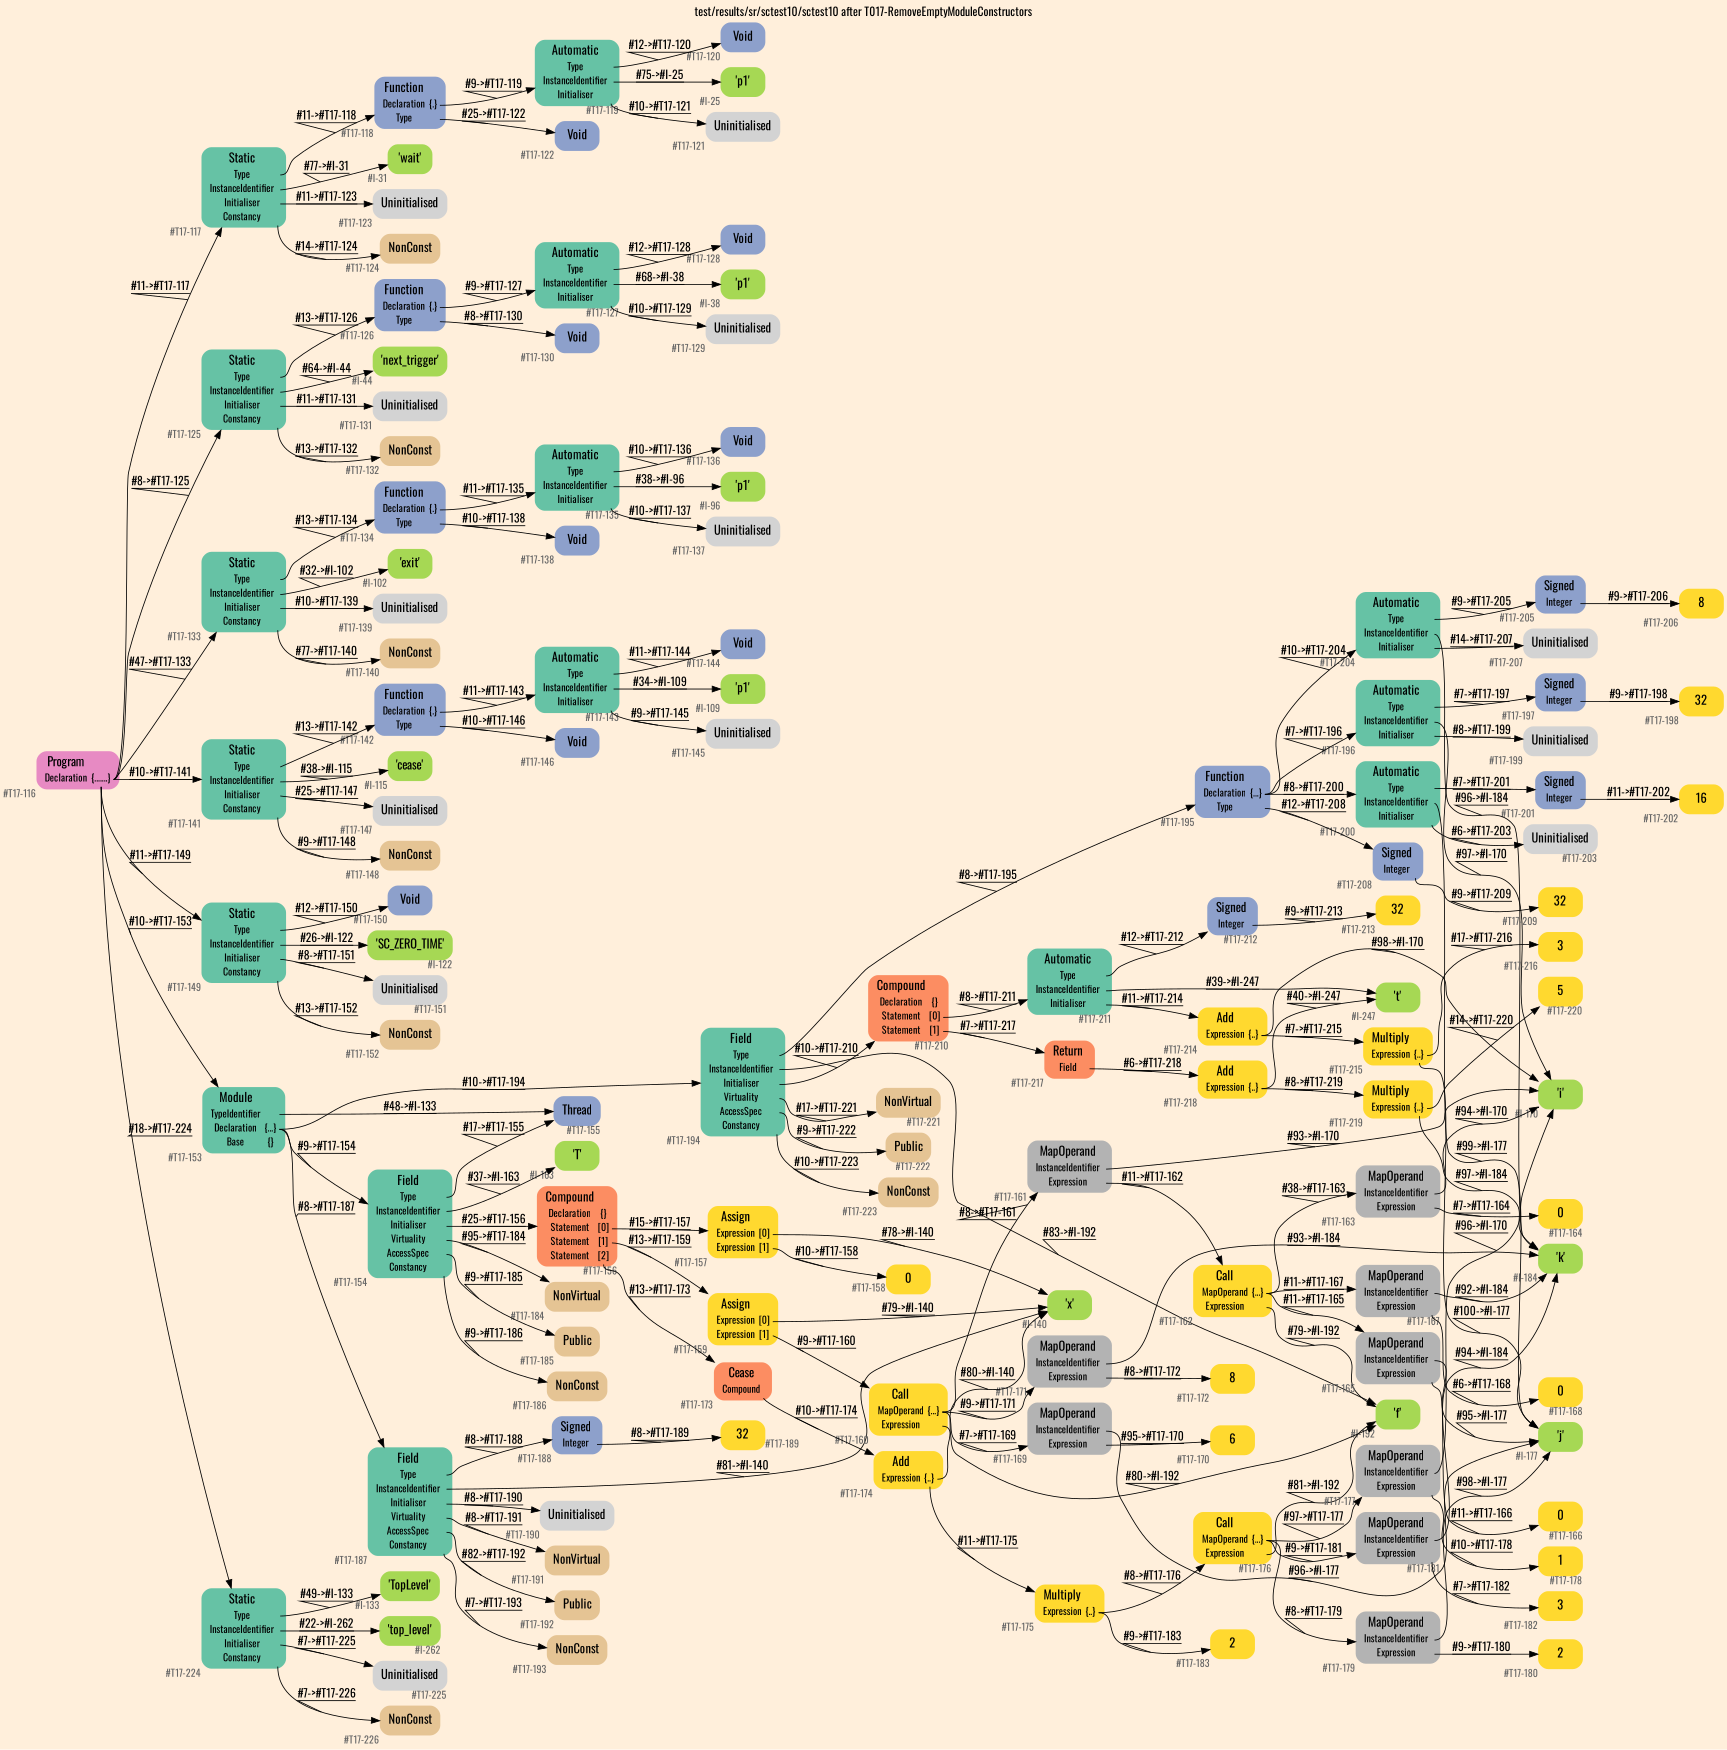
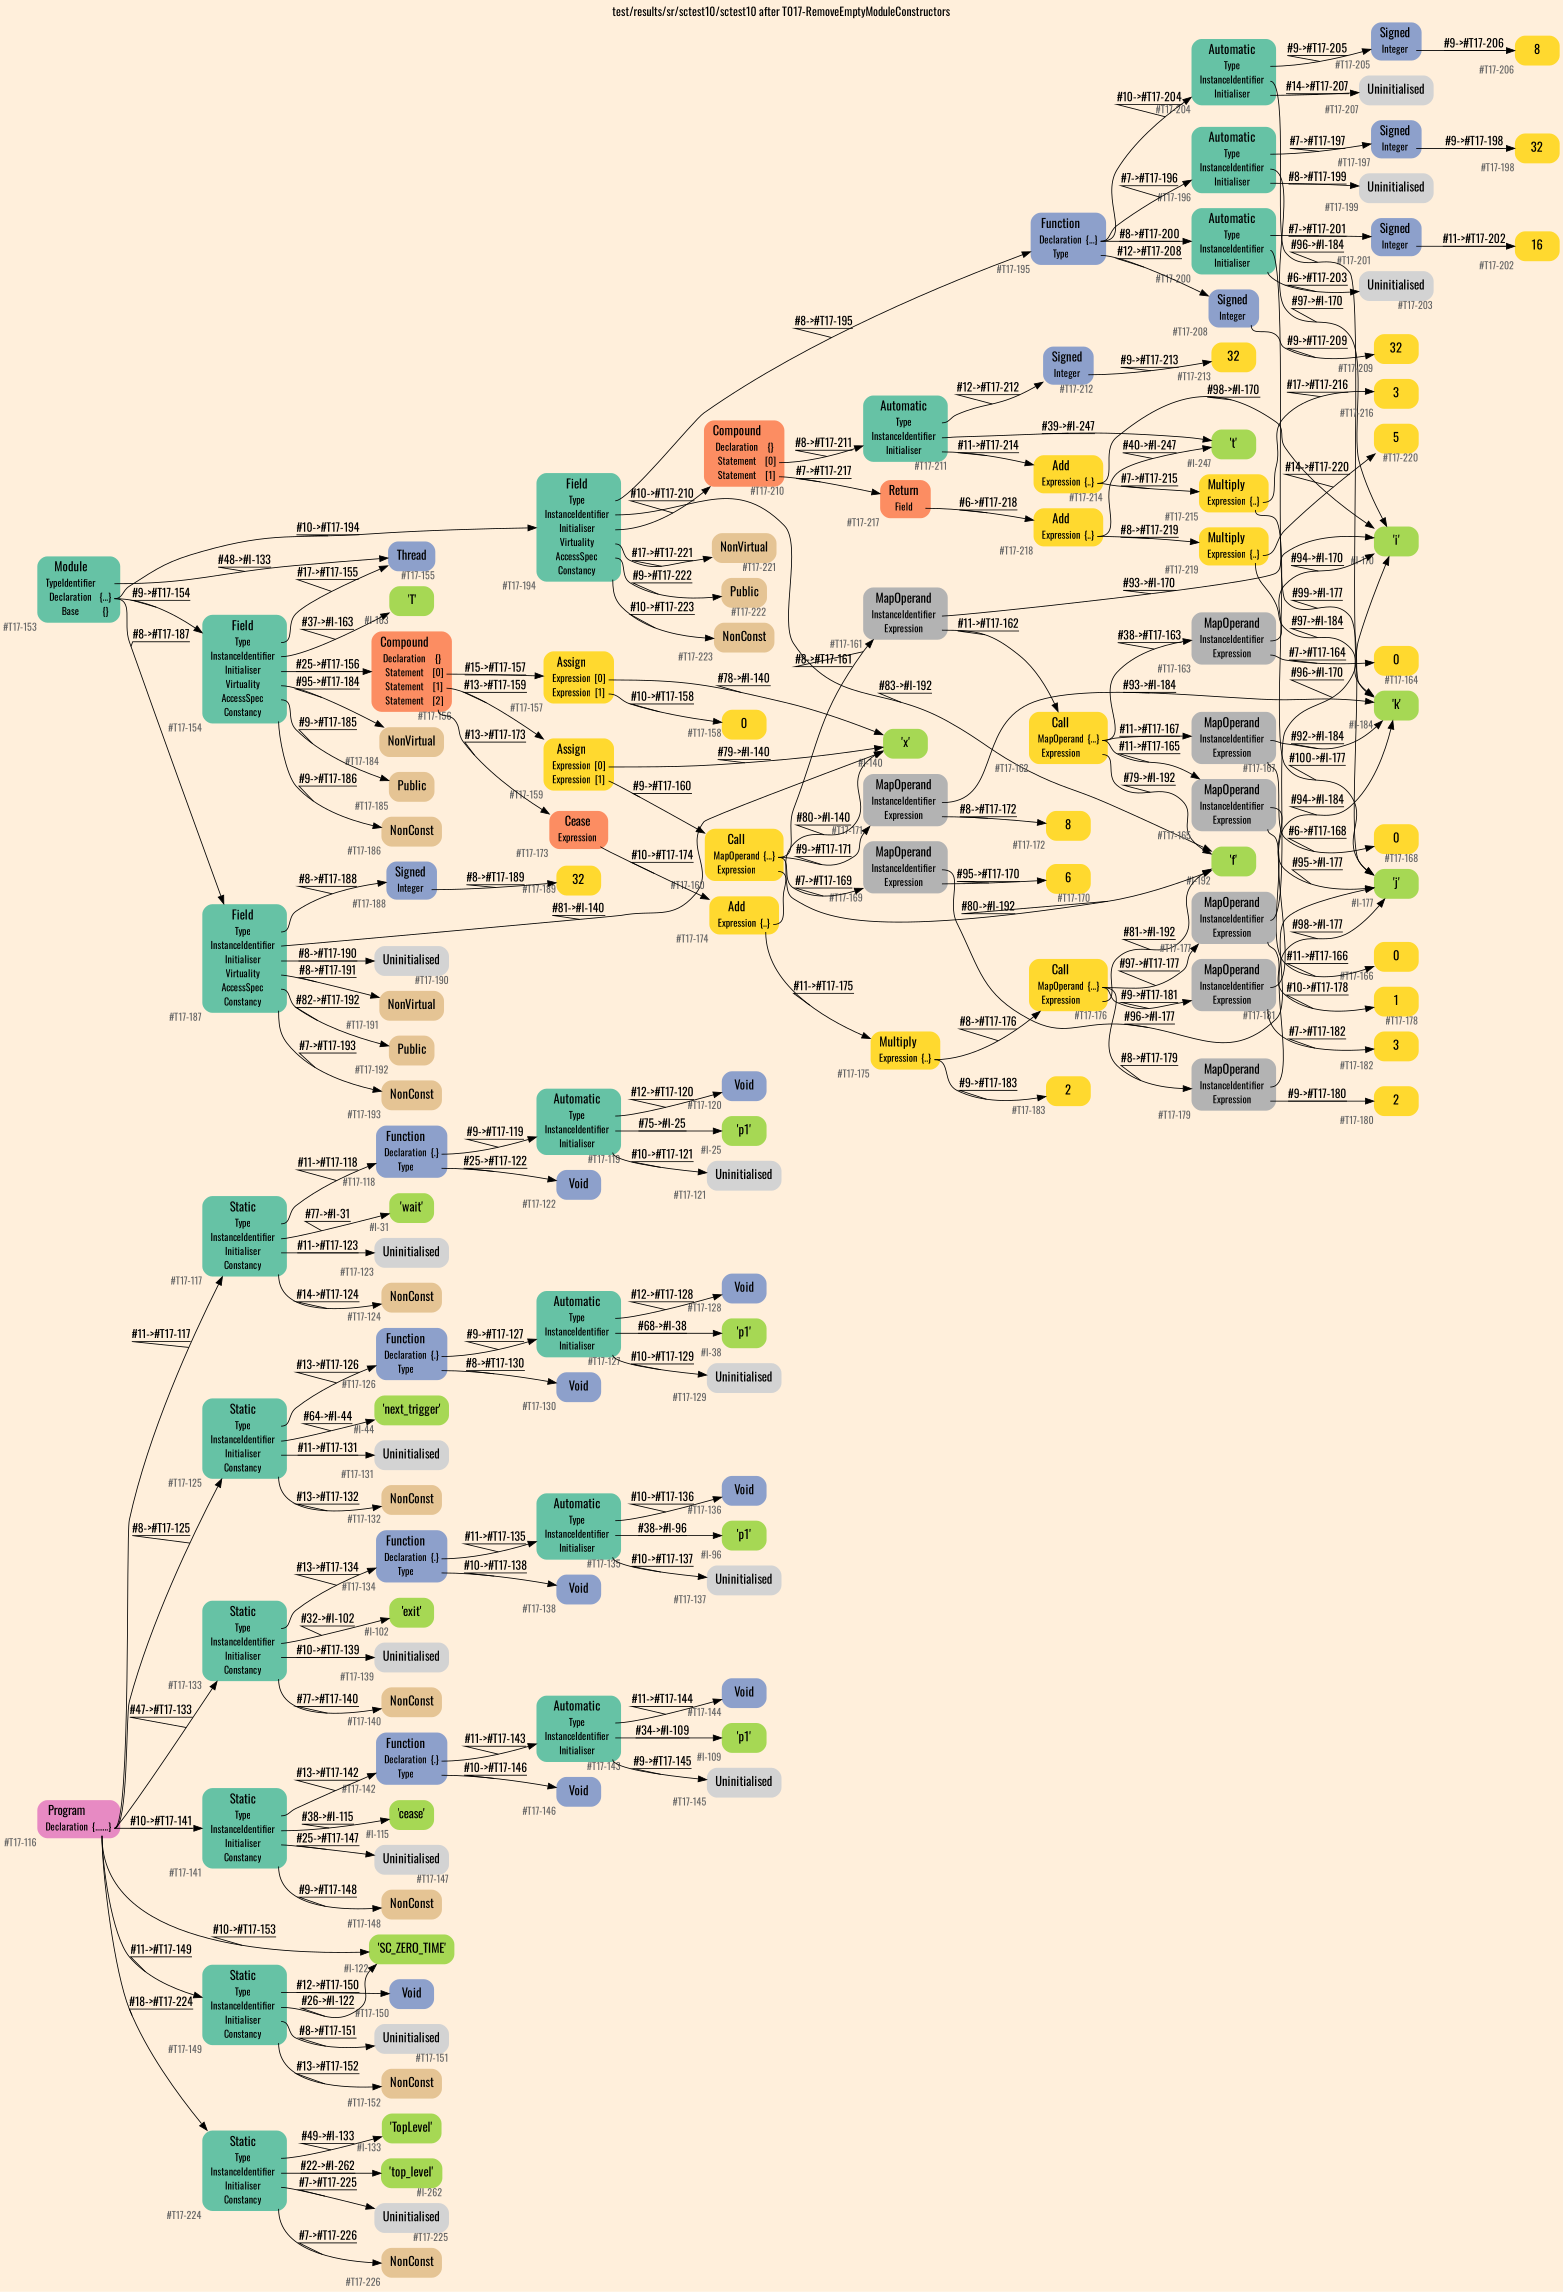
(134, 942) -> (205, 1937)
(741, 1390) -> (578, 838)
